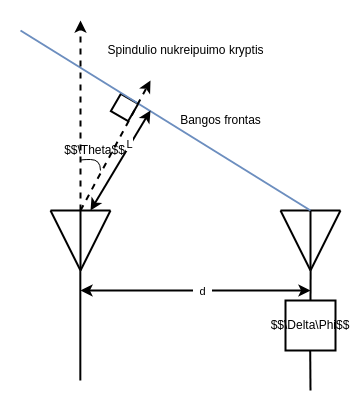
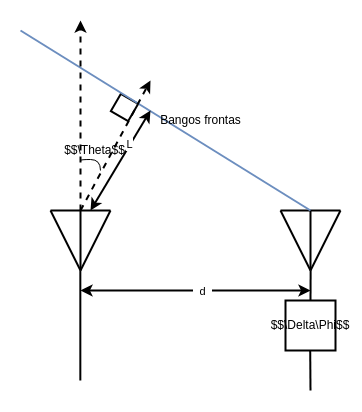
(186, 51) -> none
(221, 121) -> (201, 121)
